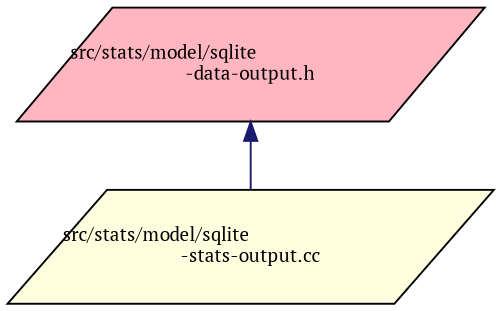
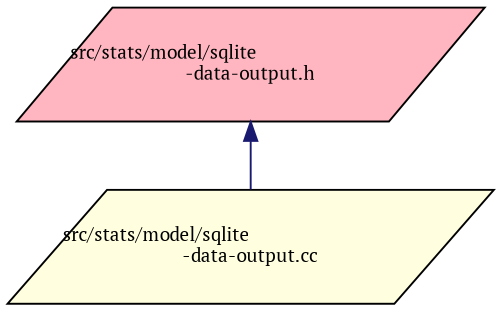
(251, 247) -> (251, 247)
